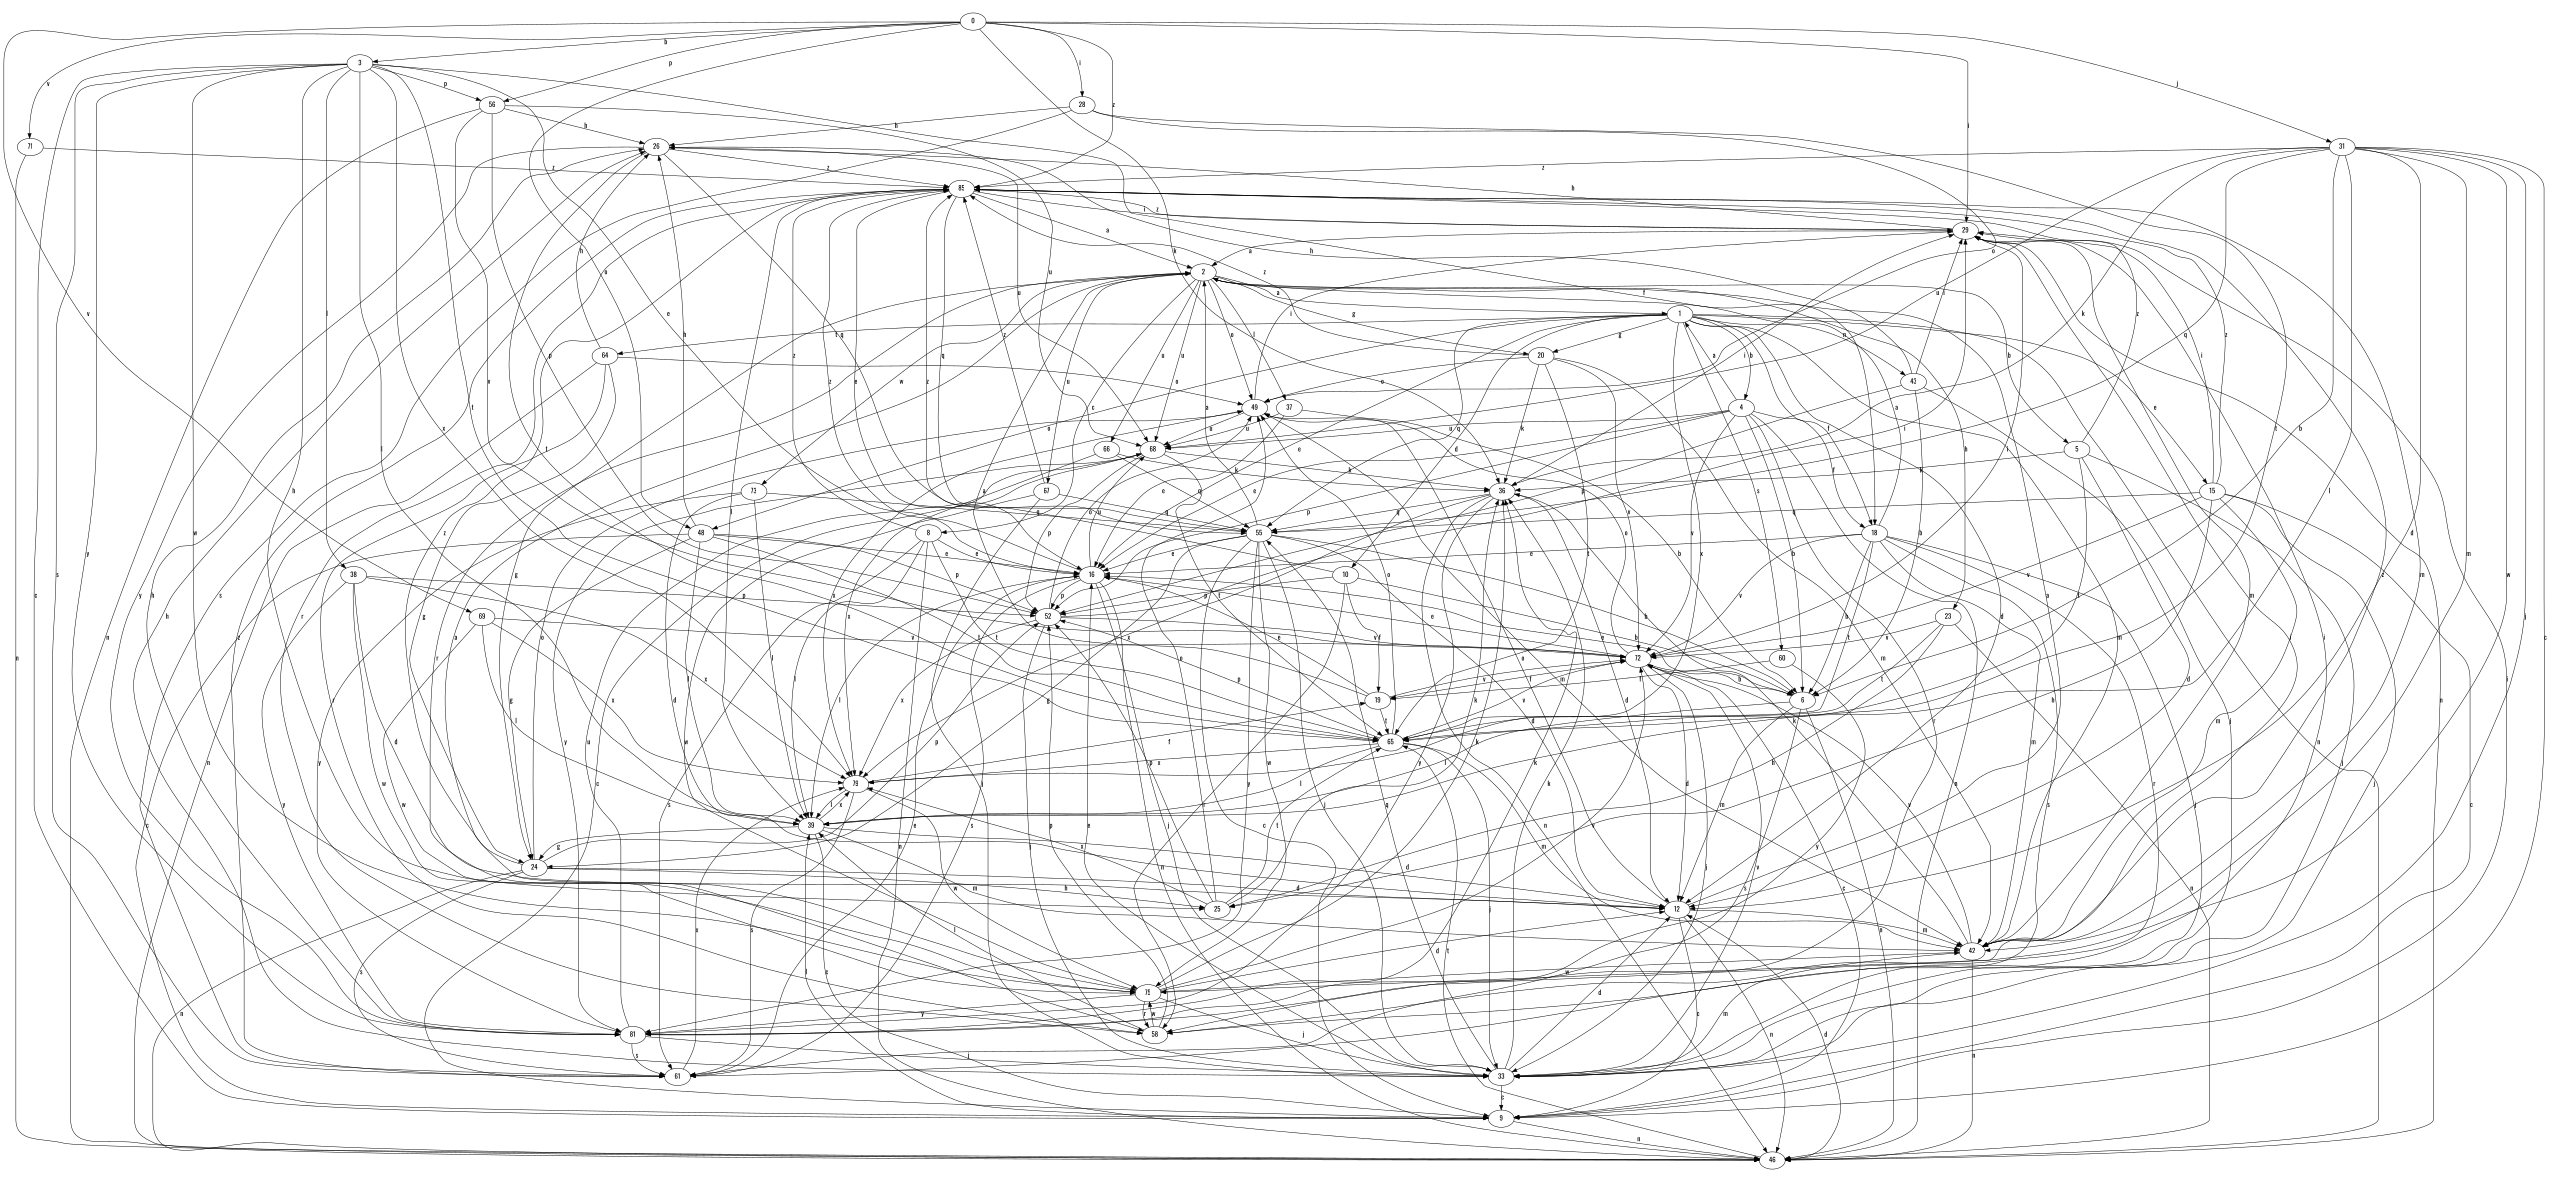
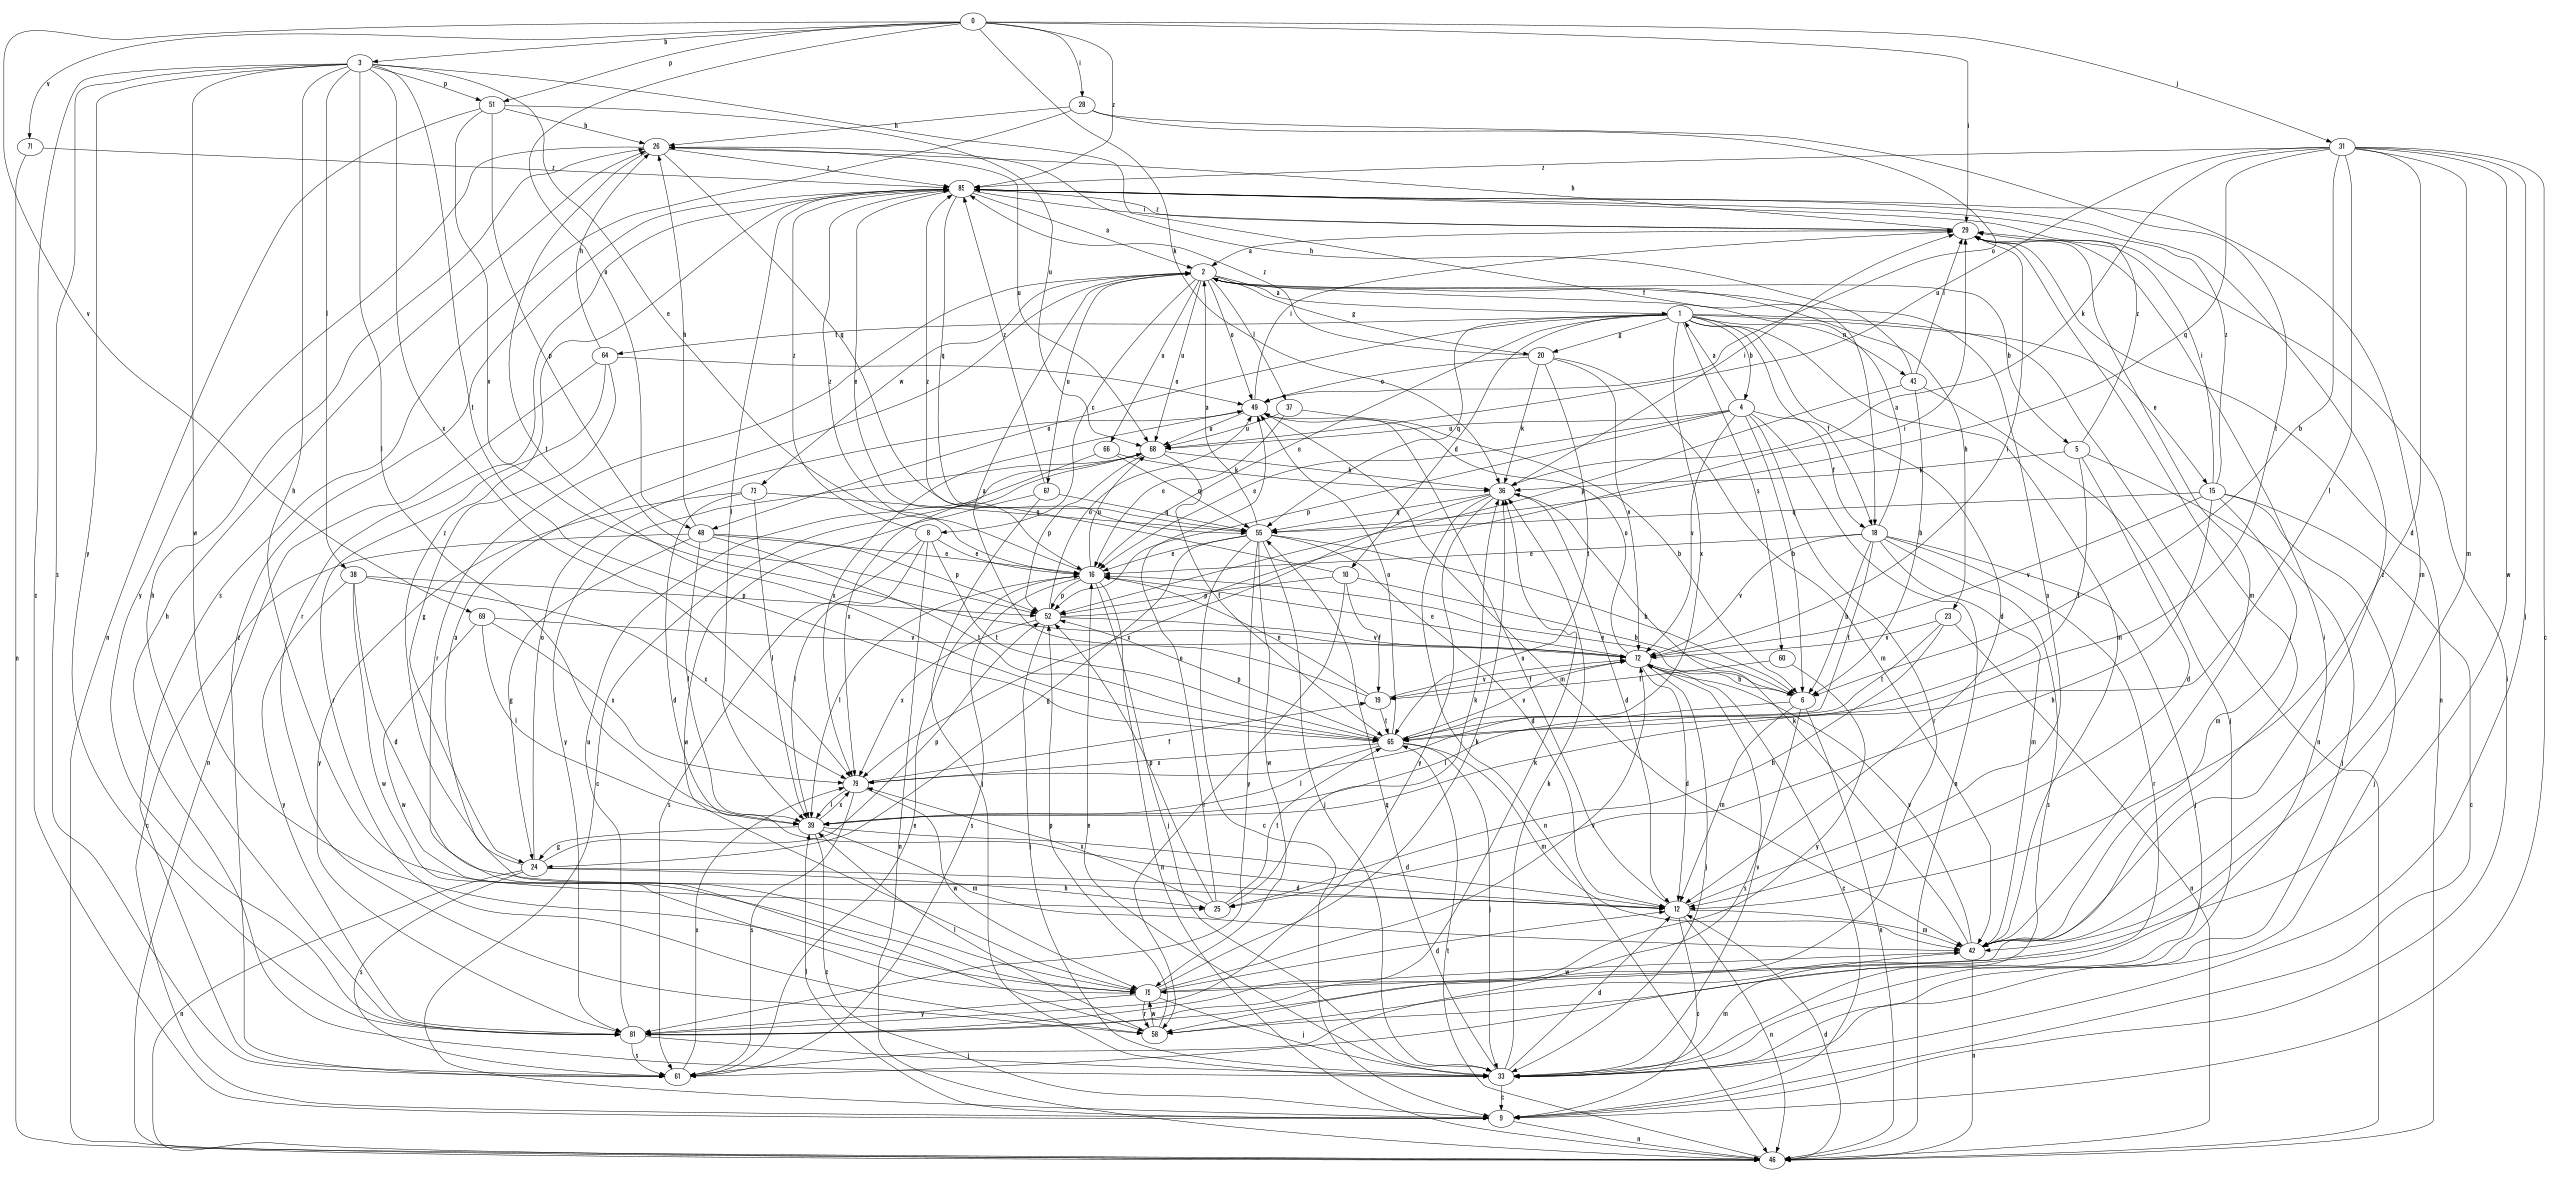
(492, 105) -> (492, 105)
(687, 410) -> none
